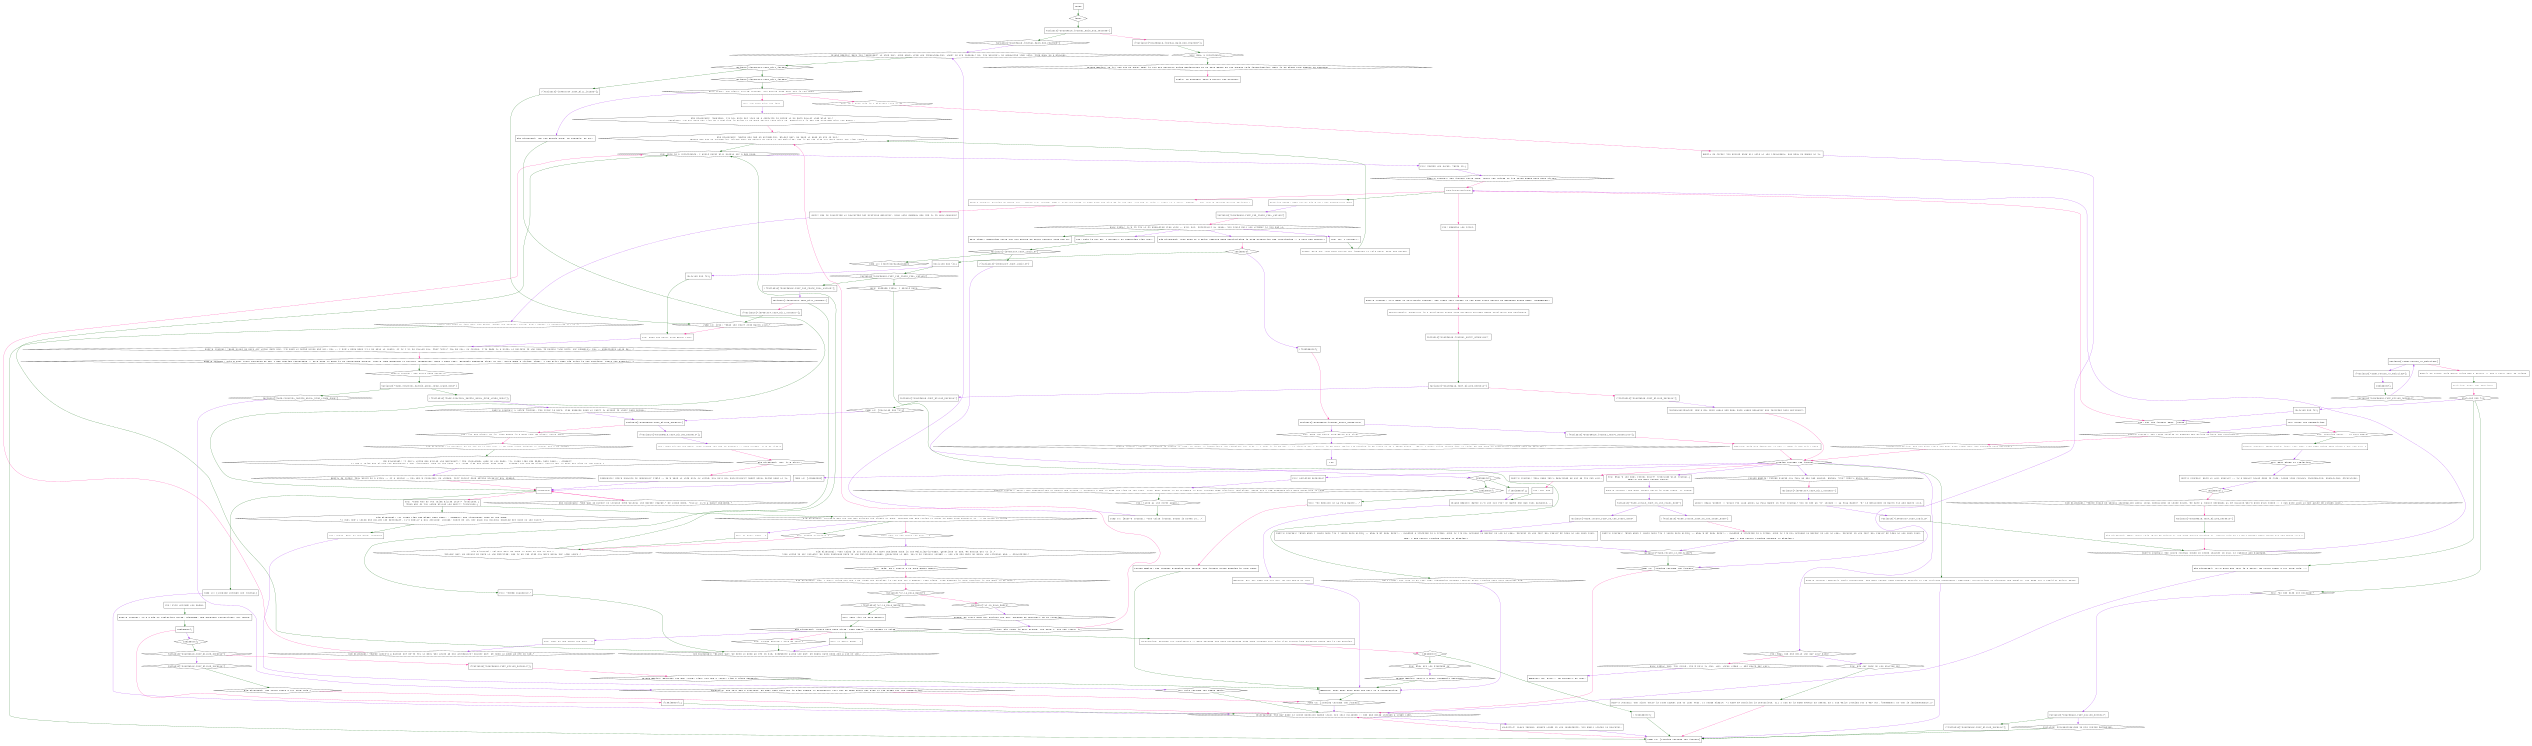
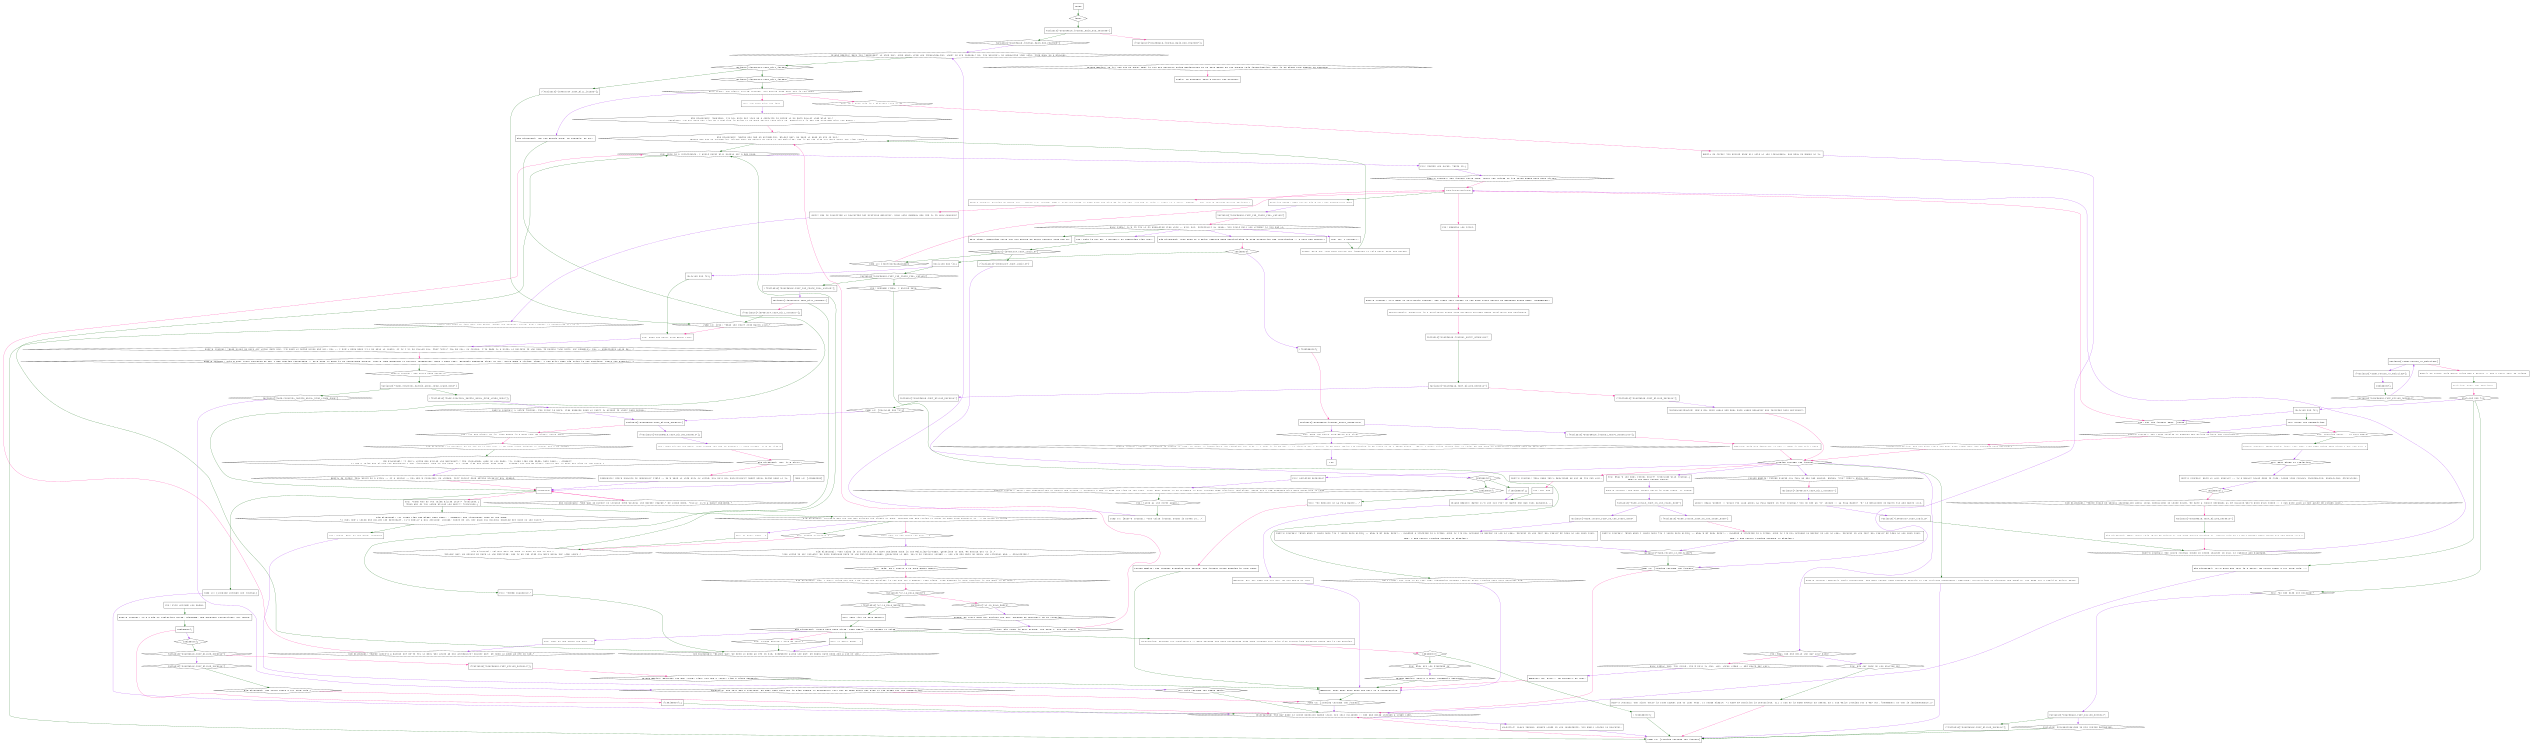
(1208, 55) -> none
none -> (1167, 214)
(894, 288) -> (894, 288)
none -> (2306, 415)
(1319, 470) -> none
none -> (1465, 684)
